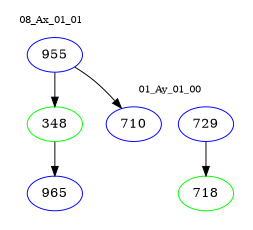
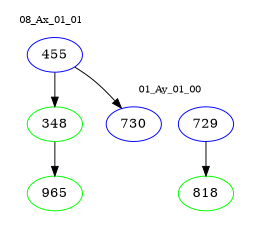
(55, 55) -> (55, 55)
(134, 124) -> (134, 124)
(55, 193) -> (55, 193)
(206, 193) -> (206, 193)
